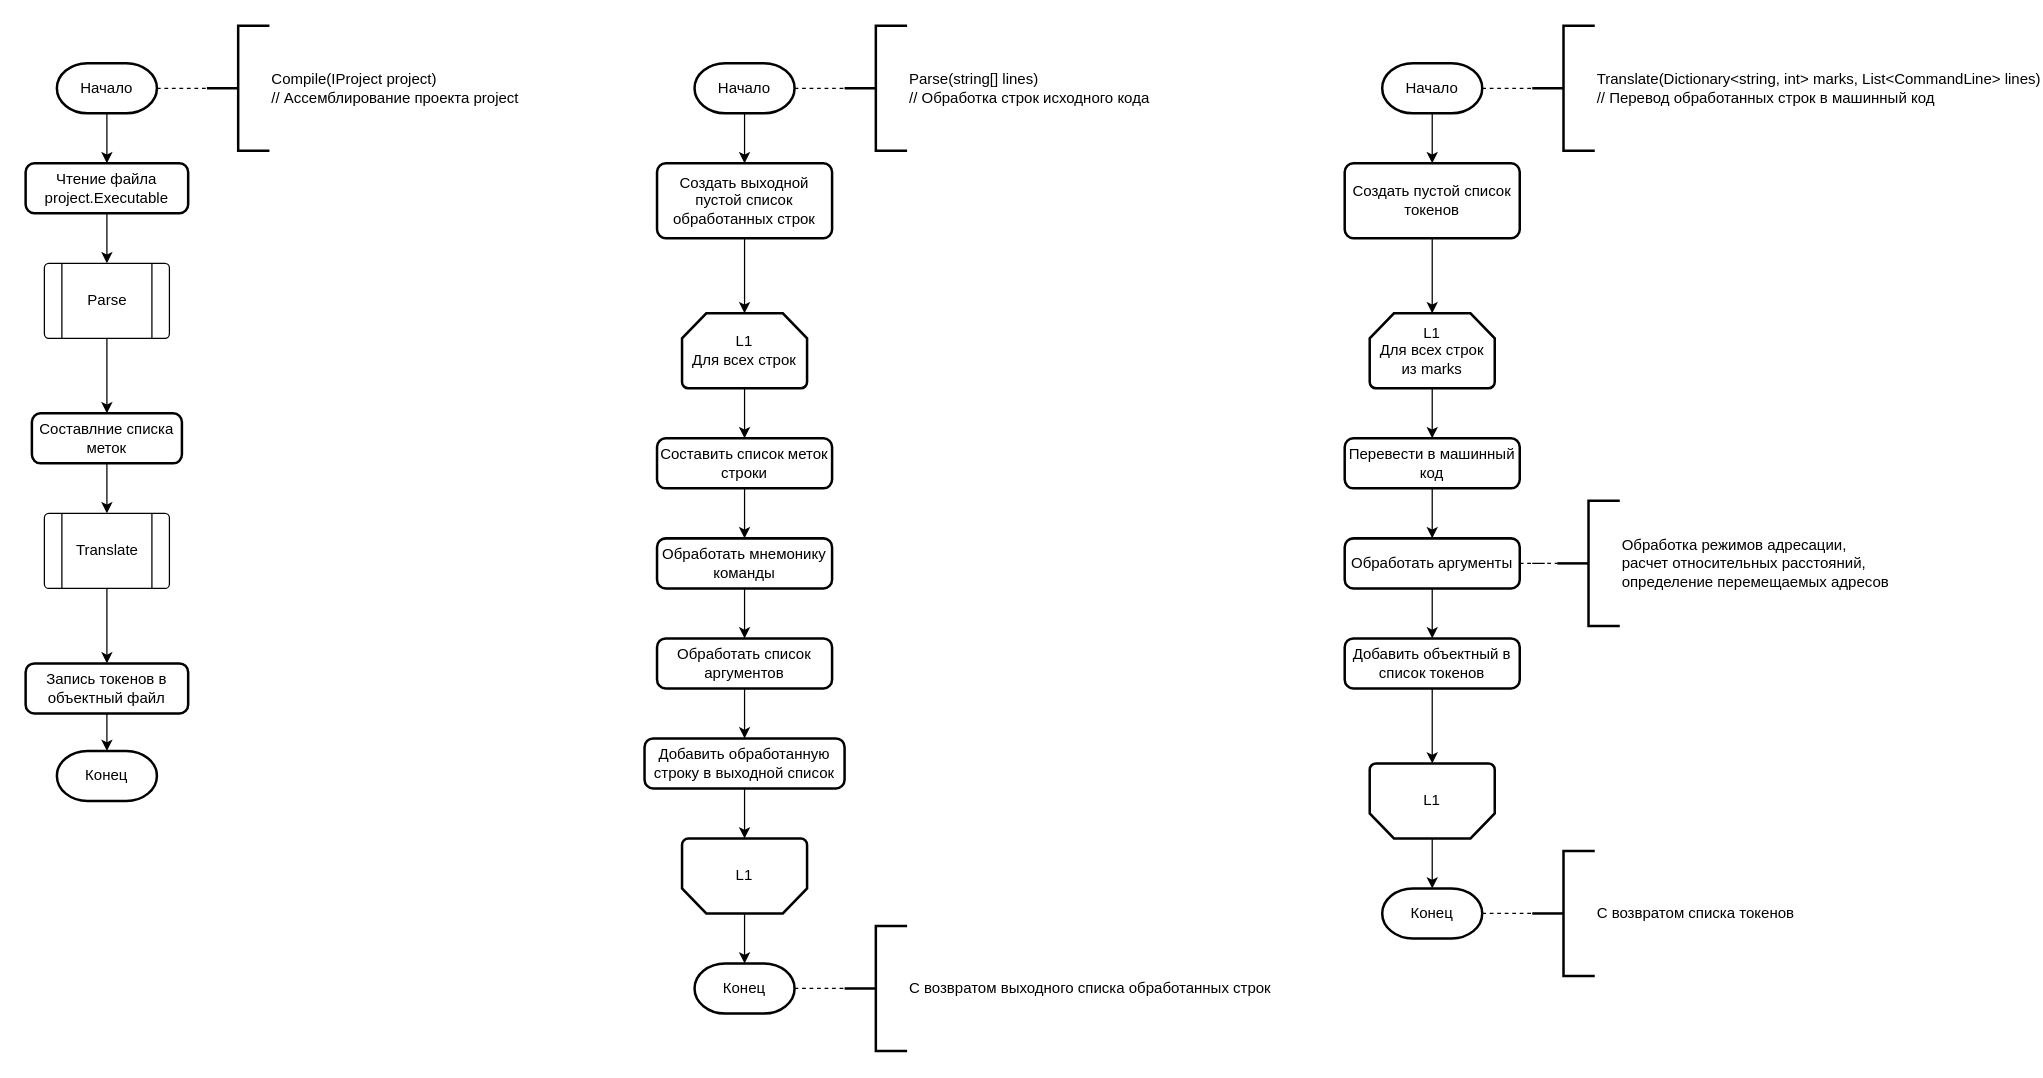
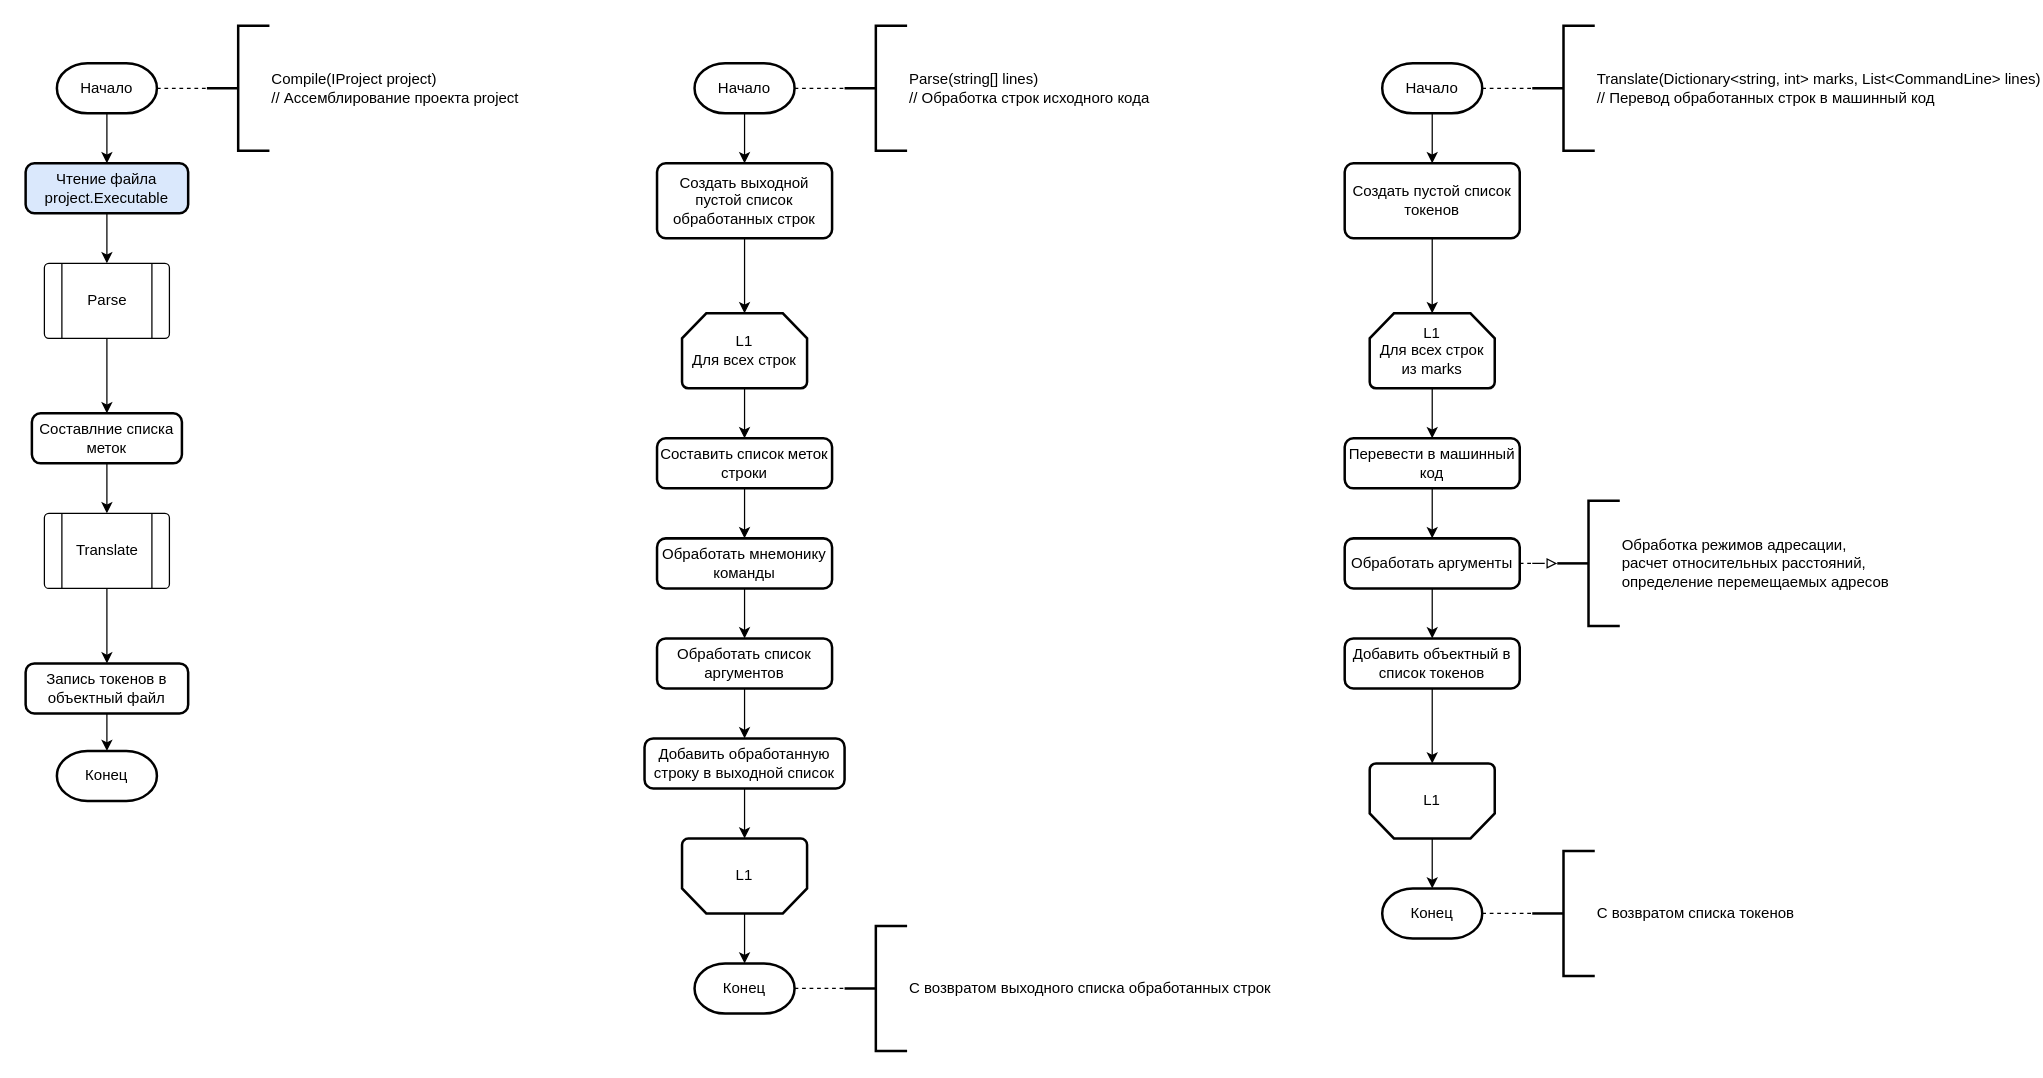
(107, 188) -> (107, 188)
(1550, 563) -> (1545, 563)
